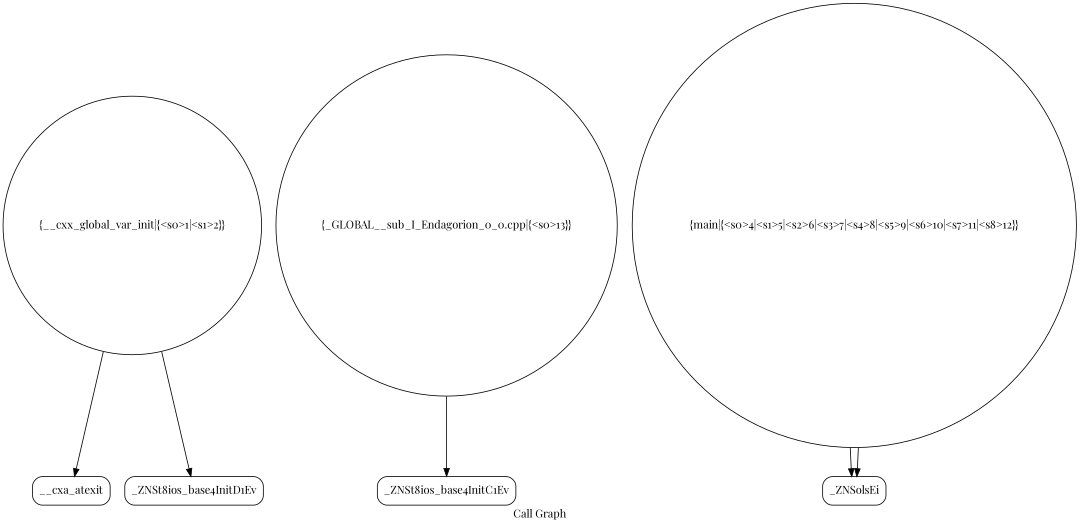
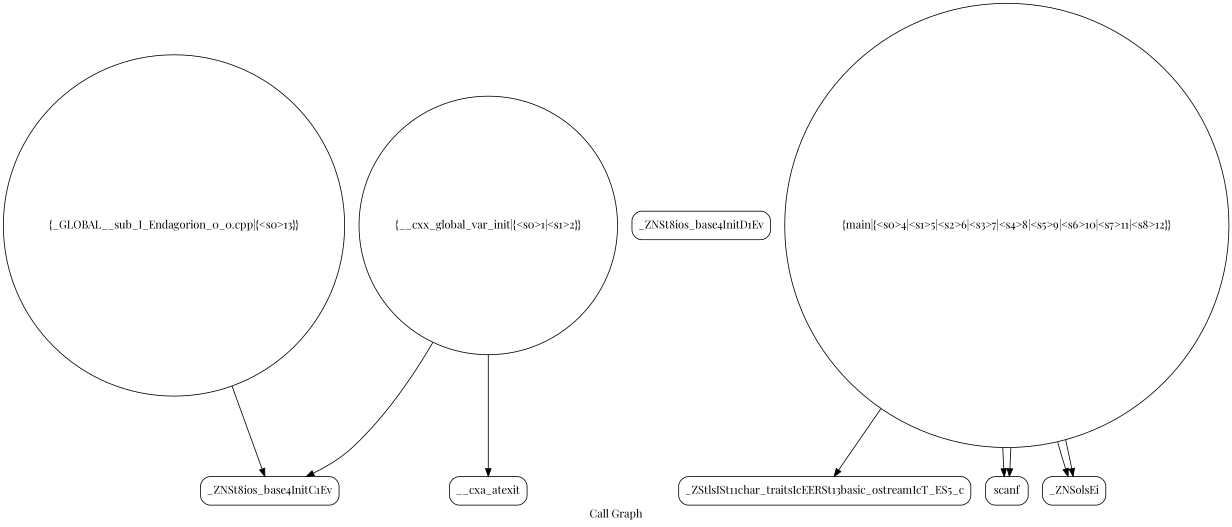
(175, 410) -> (382, 416)
none -> (825, 491)
none -> (1007, 491)
